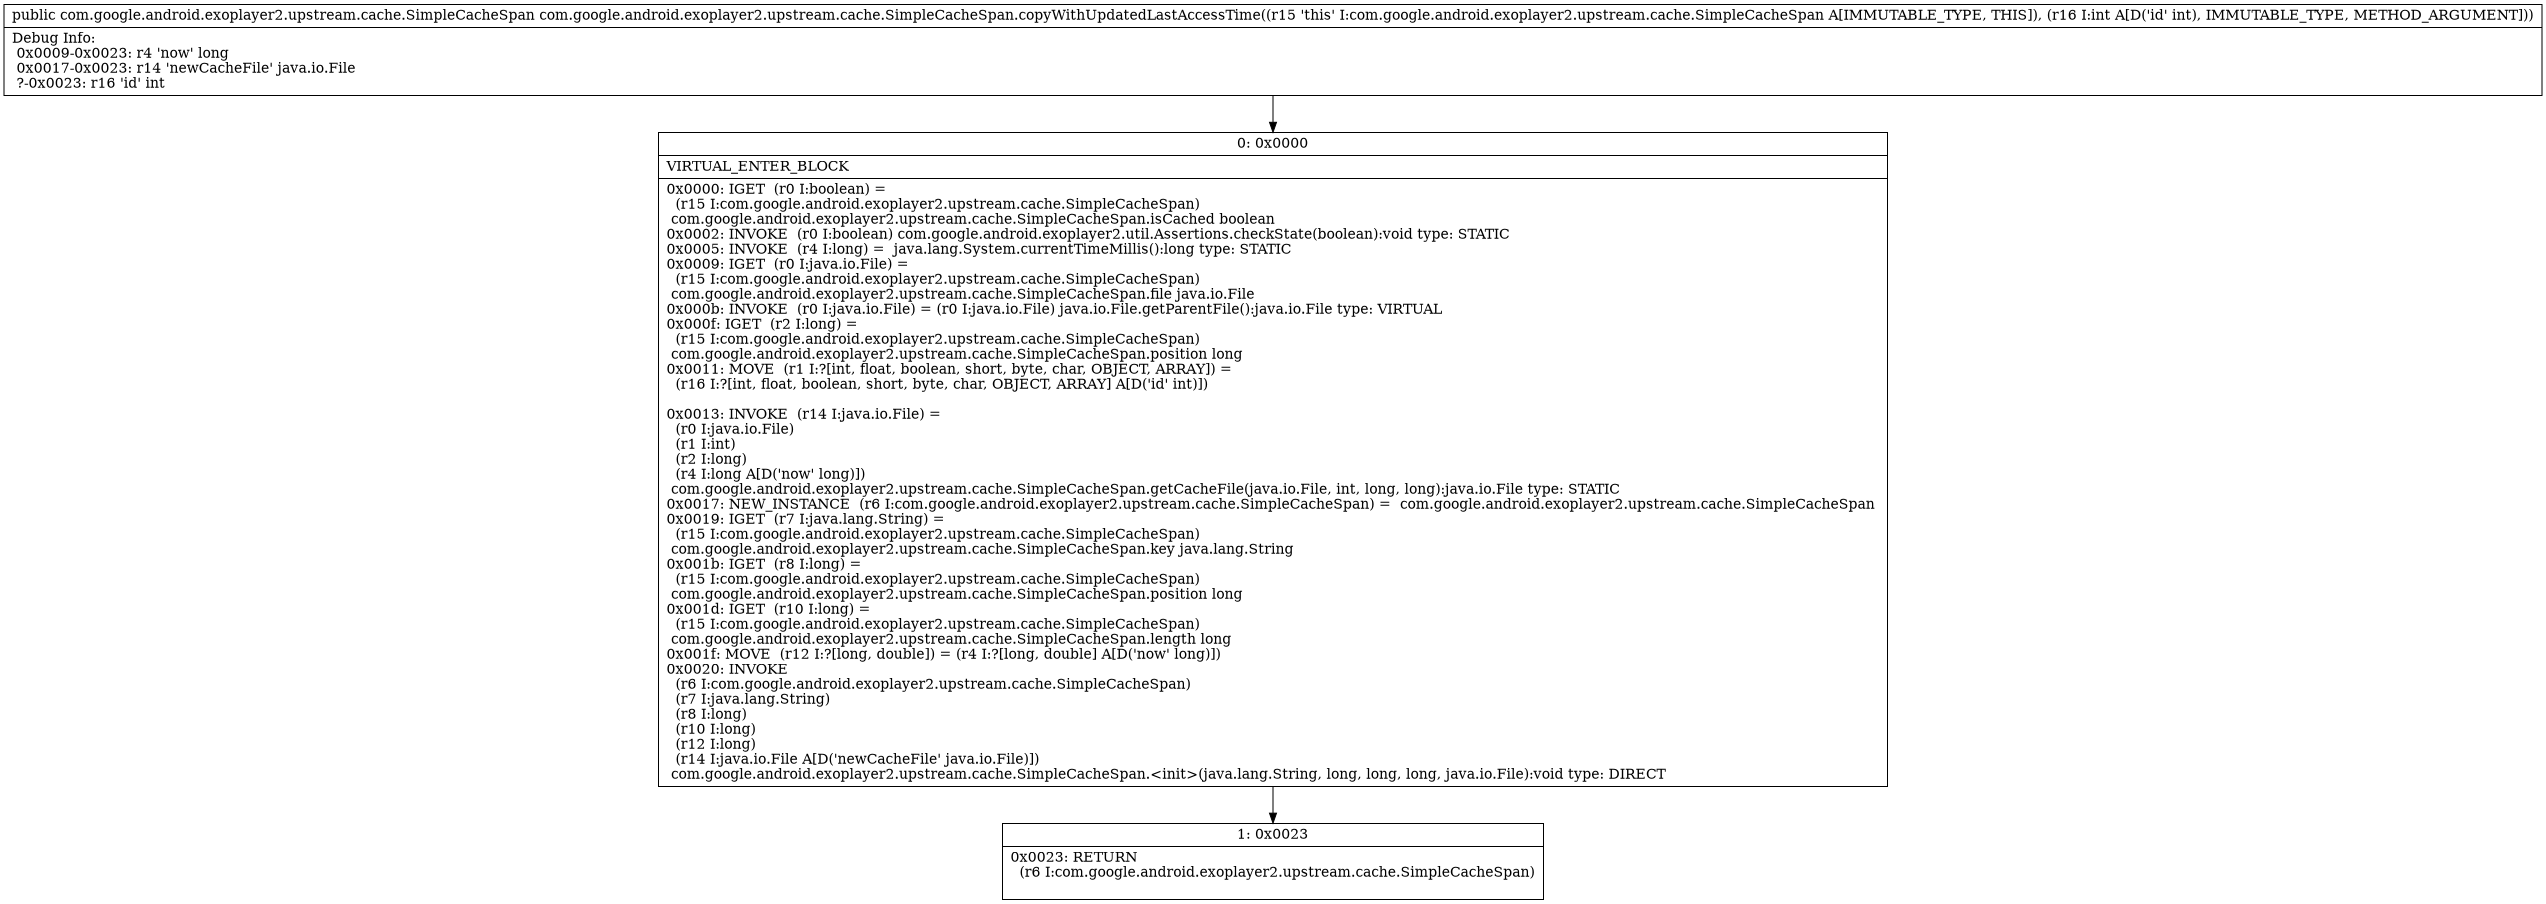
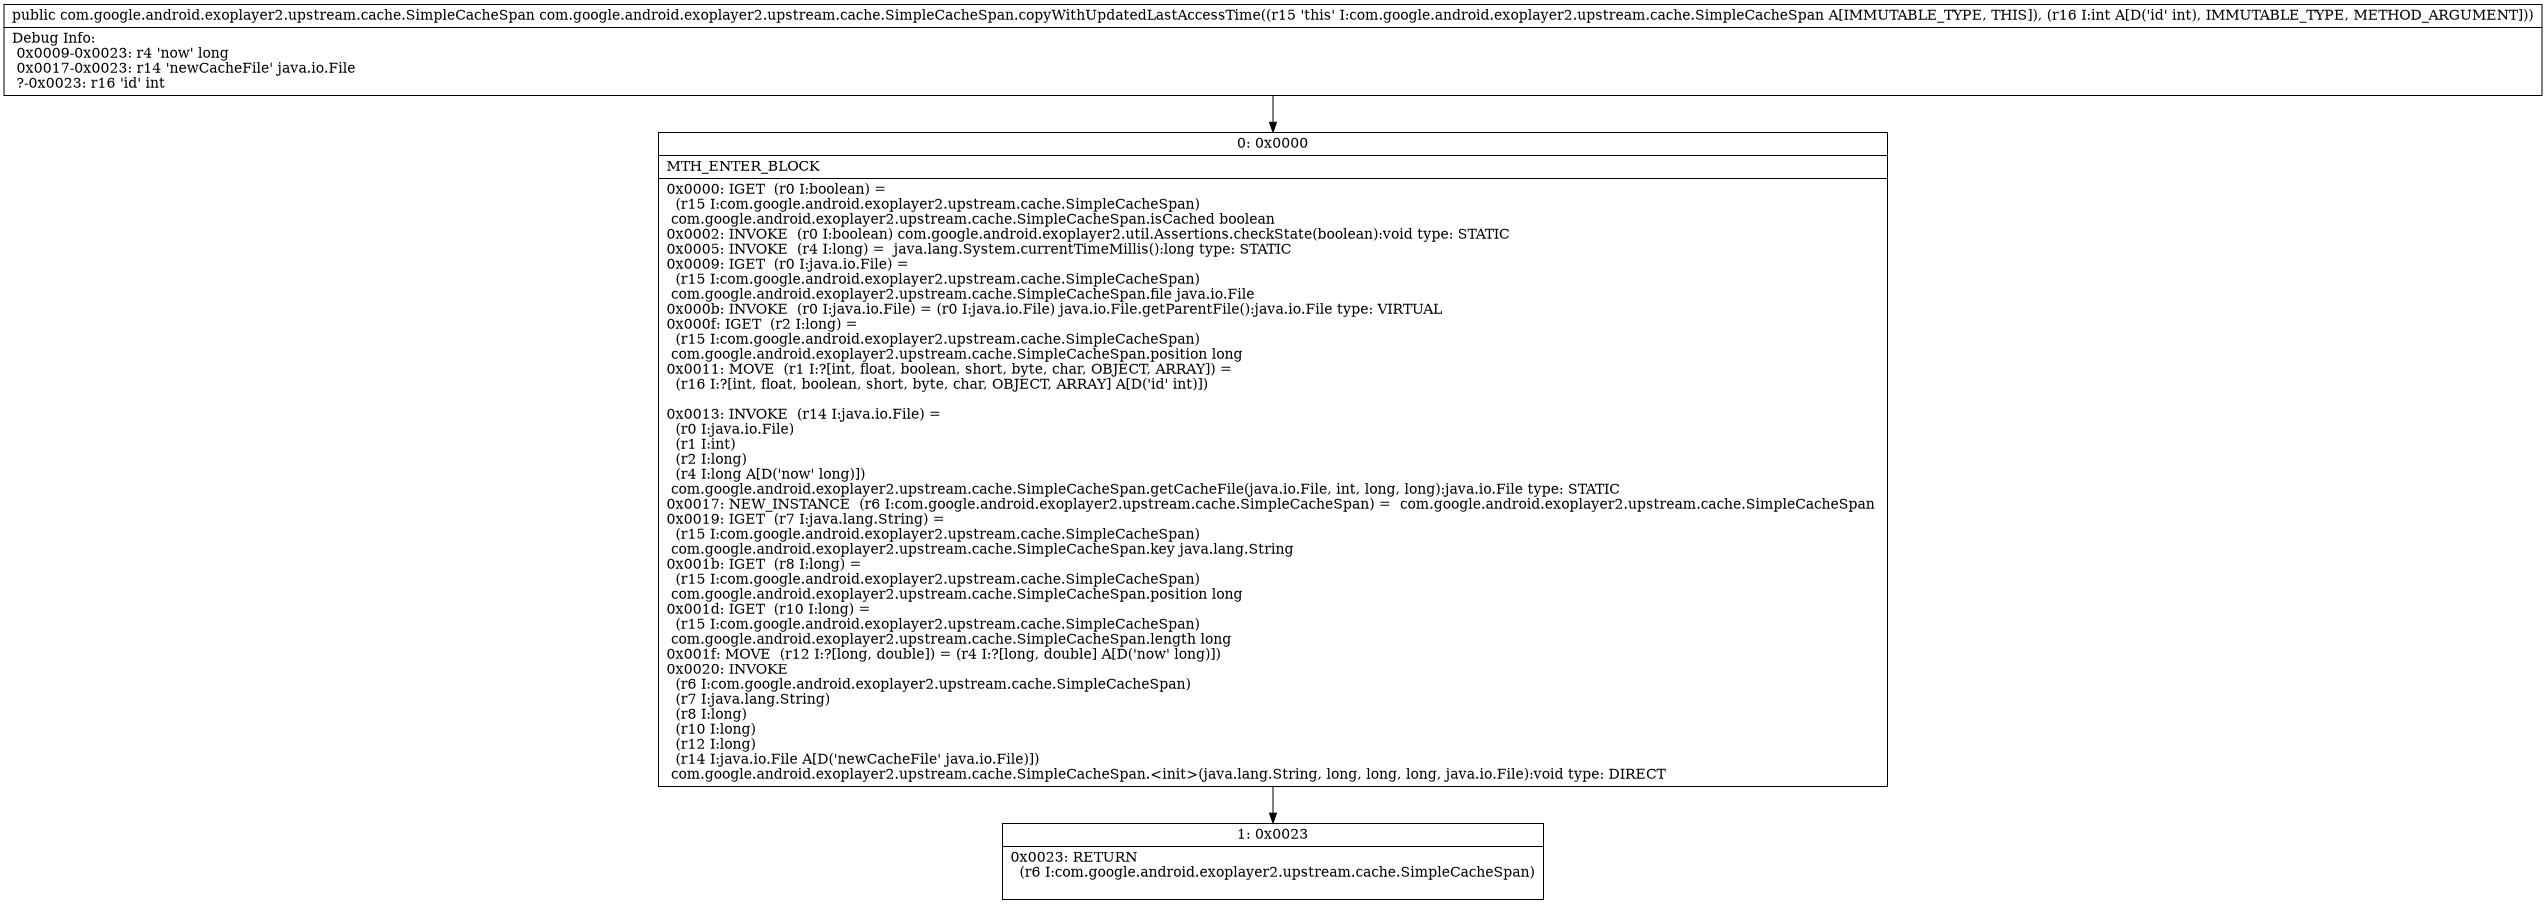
(758, 166) -> (744, 166)
